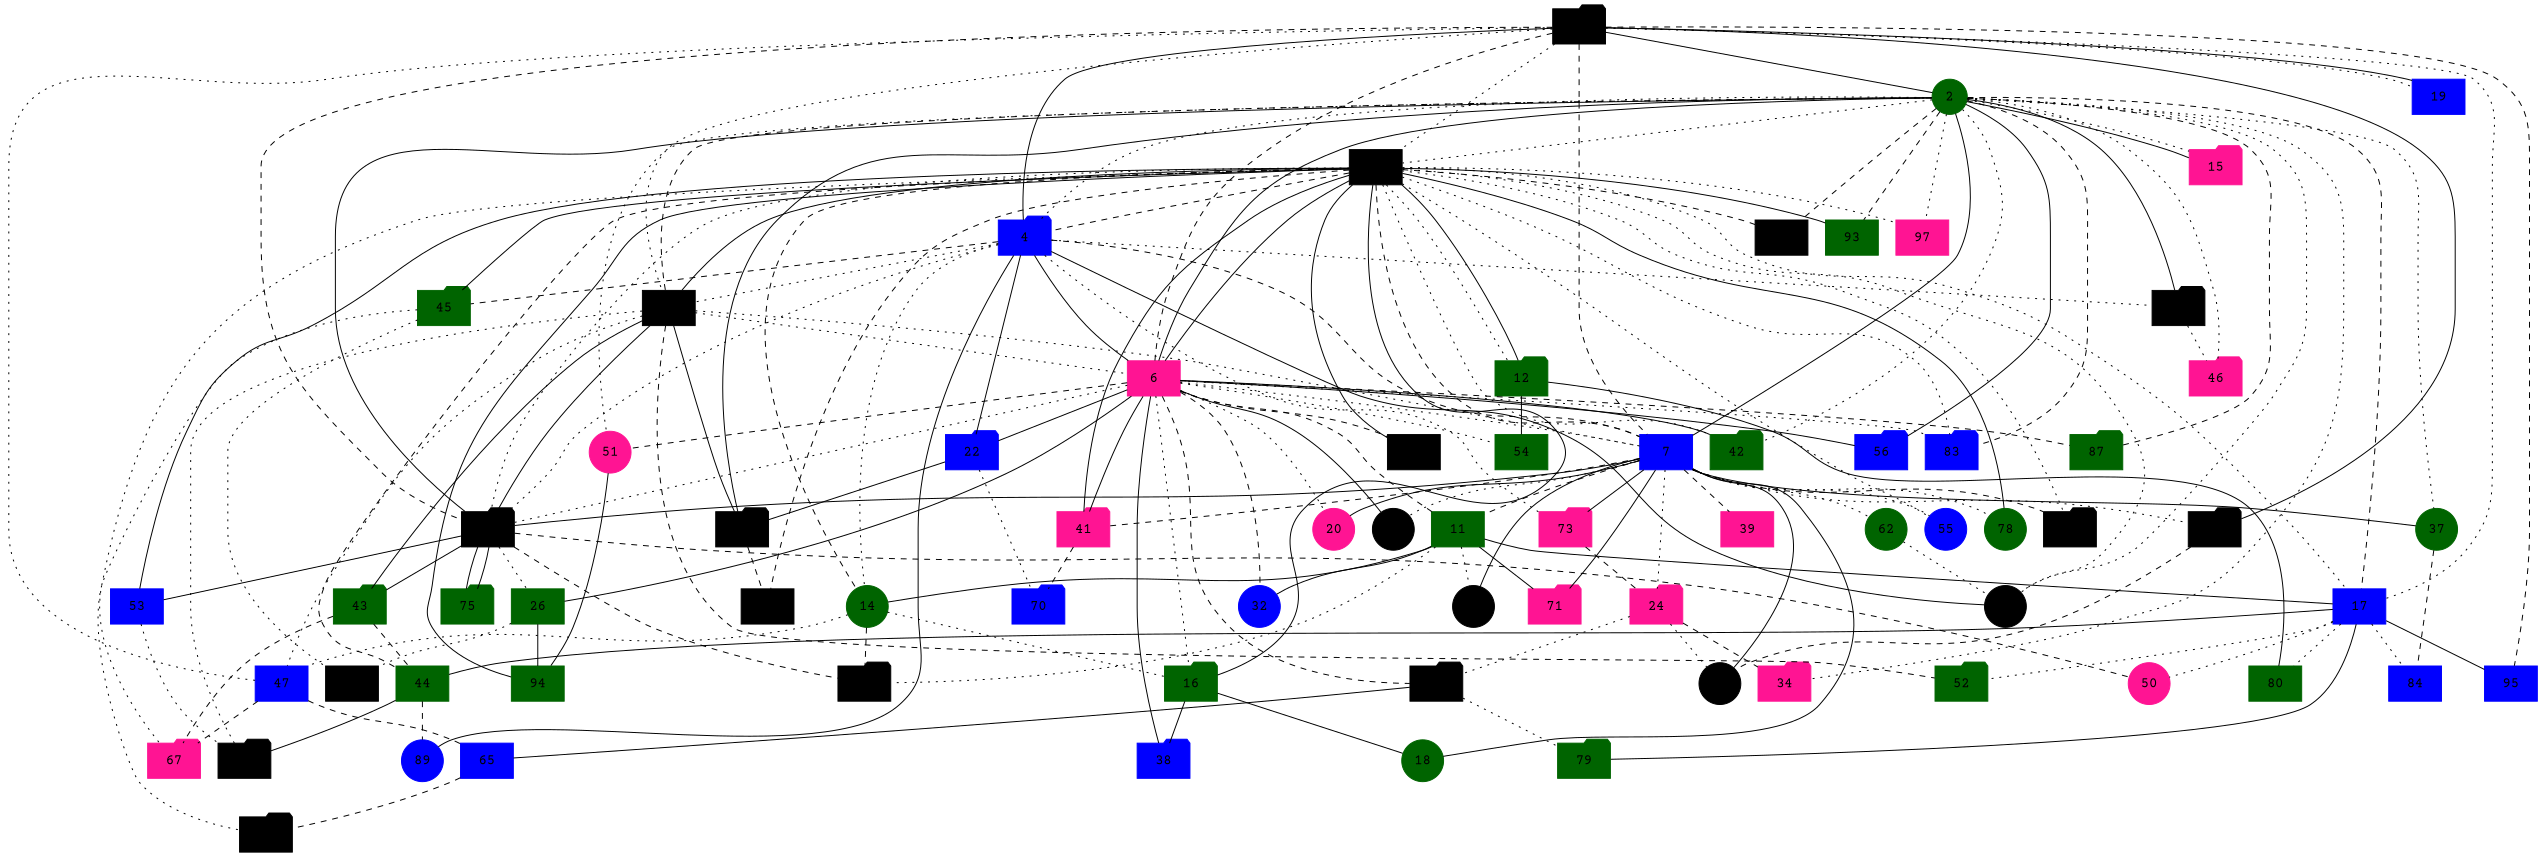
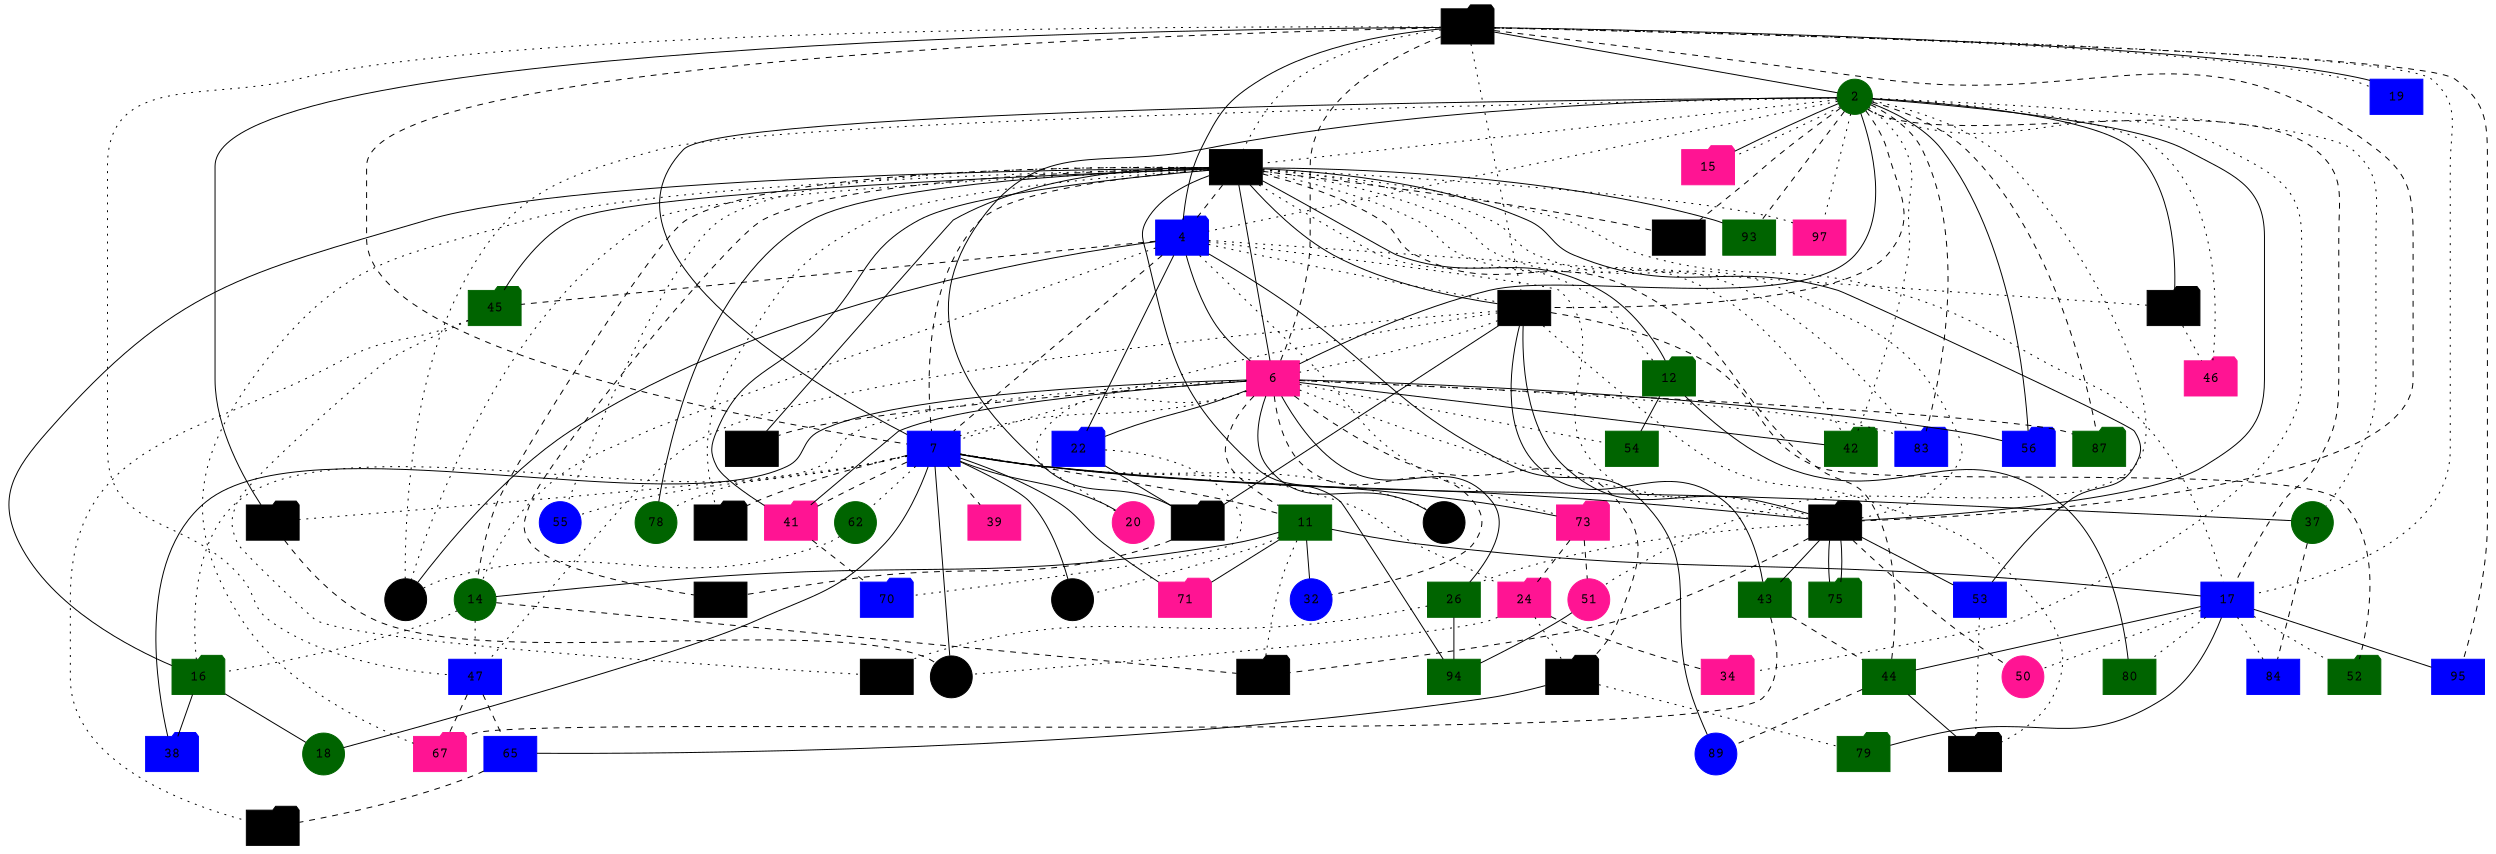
(879, 415) -> (1586, 566)
